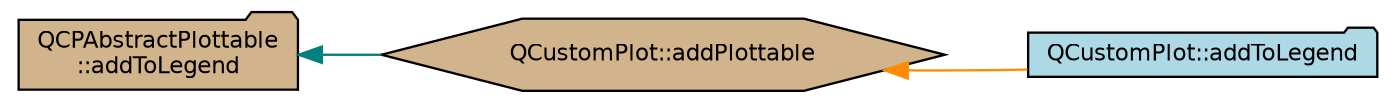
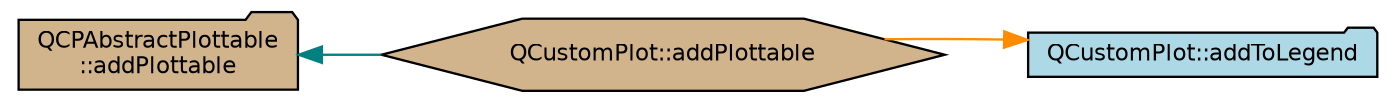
(158, 55) -> (158, 55)
(968, 70) -> (944, 39)
